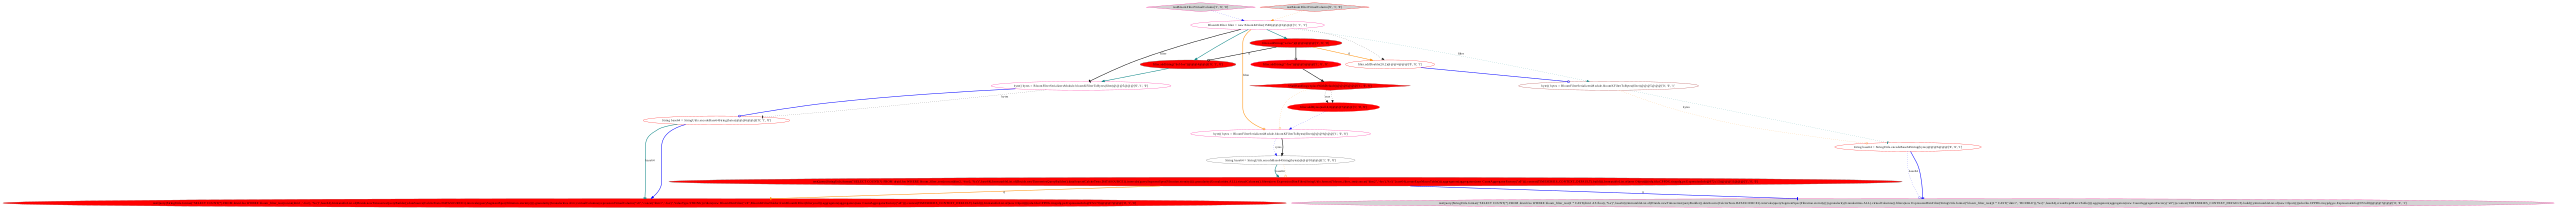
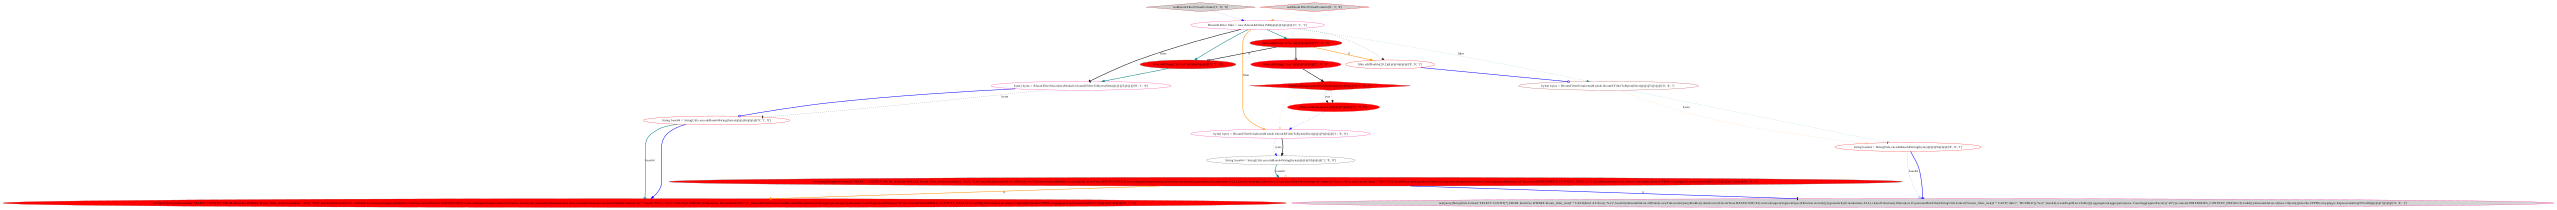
(1201, 7) -> (1201, 7)
